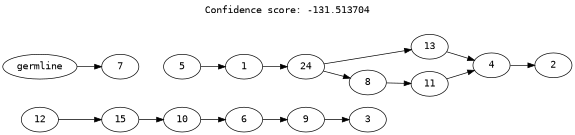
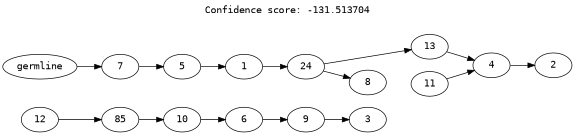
none -> (148, 67)
(395, 83) -> none
(120, 120) -> (120, 120)
